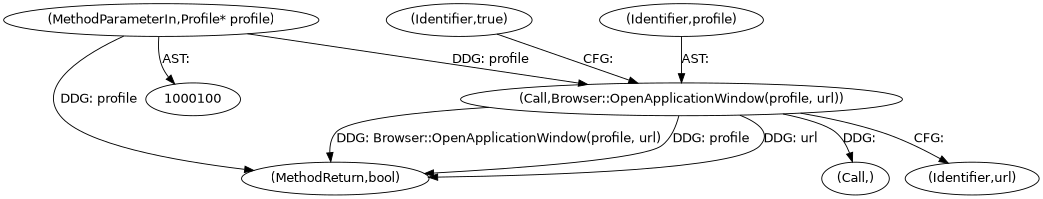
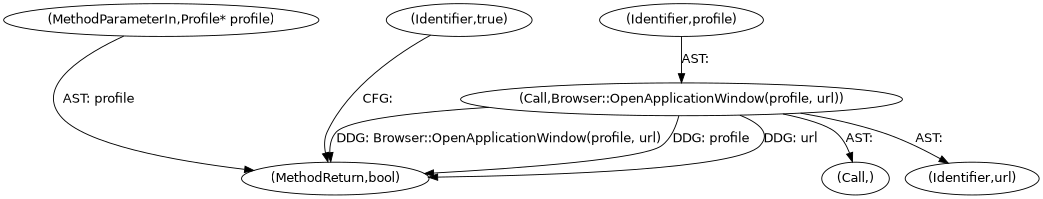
(563, 57) -> (364, 83)
(413, 58) -> none
(99, 99) -> (99, 99)
(193, 99) -> none
(861, 139) -> (861, 139)
(931, 139) -> (931, 139)
